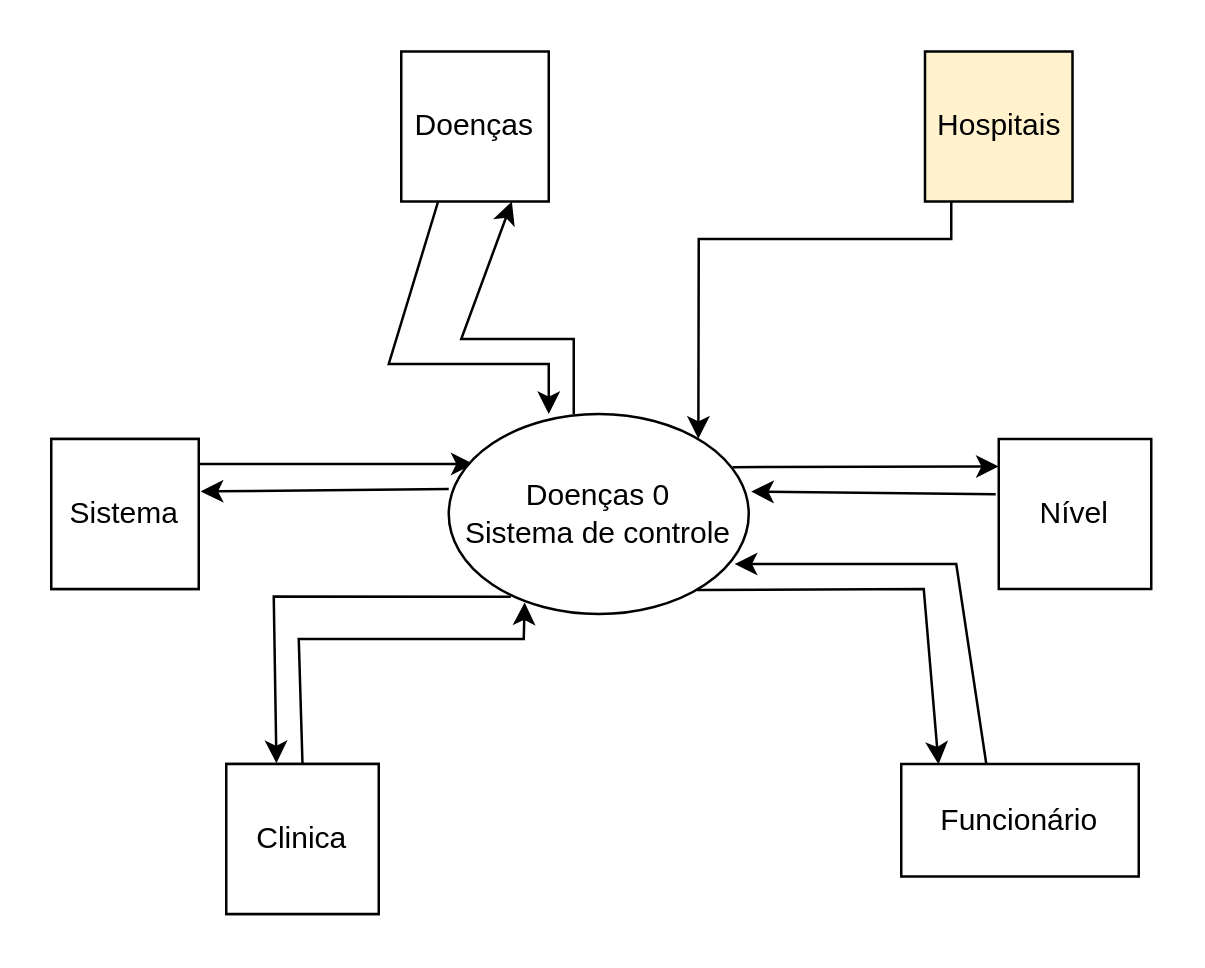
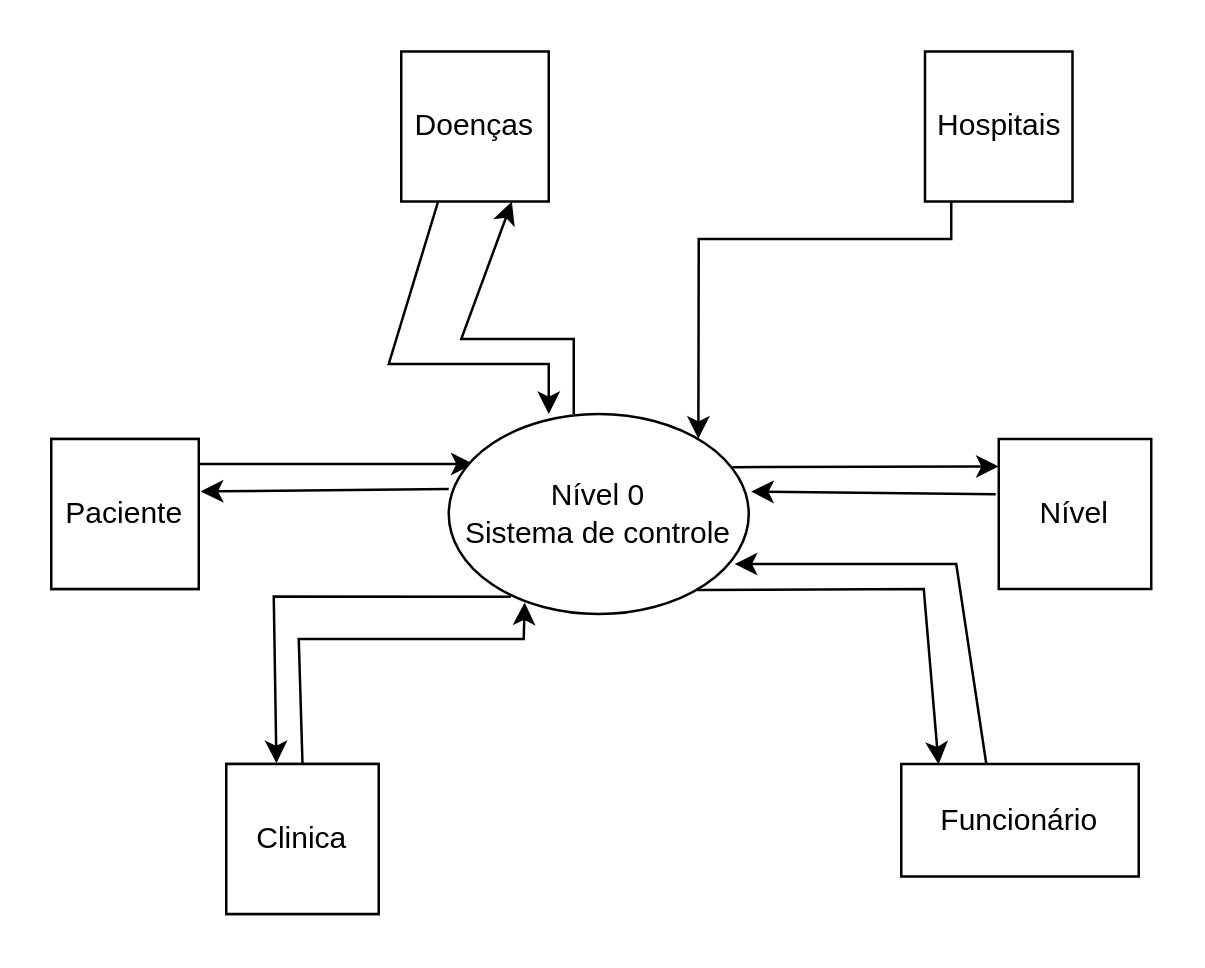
(999, 126) -> (999, 126)
(125, 514) -> (125, 514)
(599, 514) -> (599, 514)
